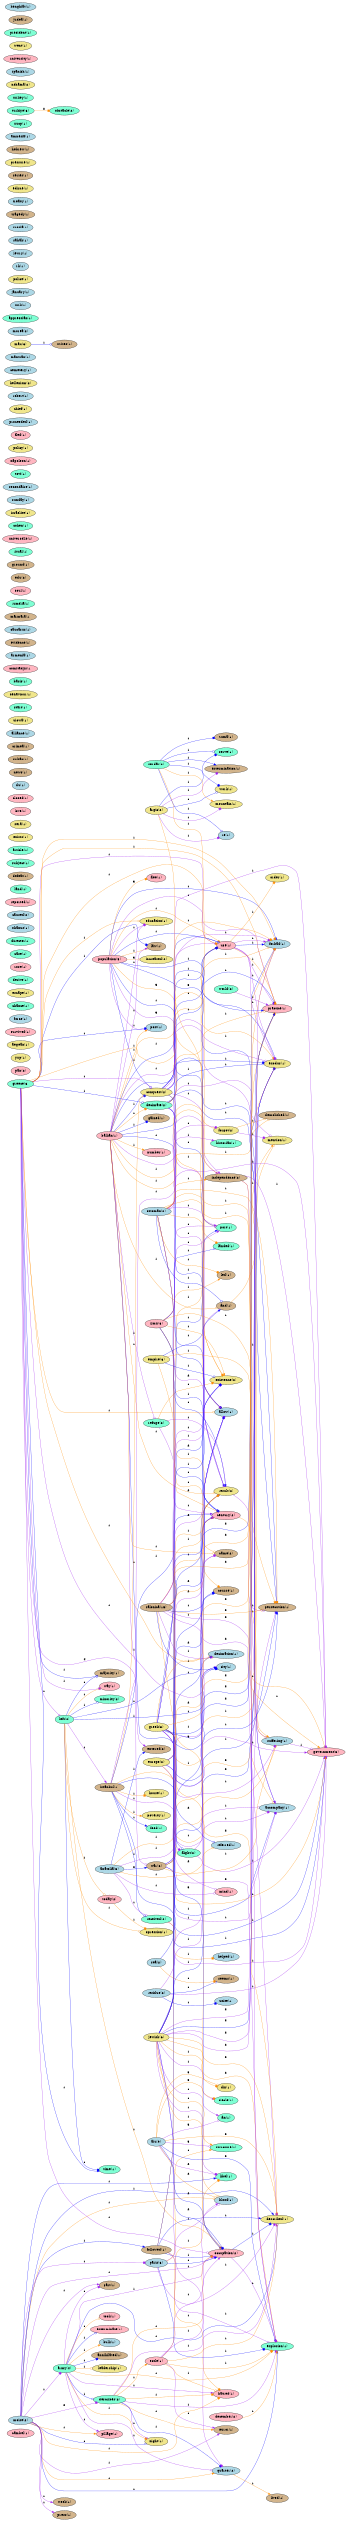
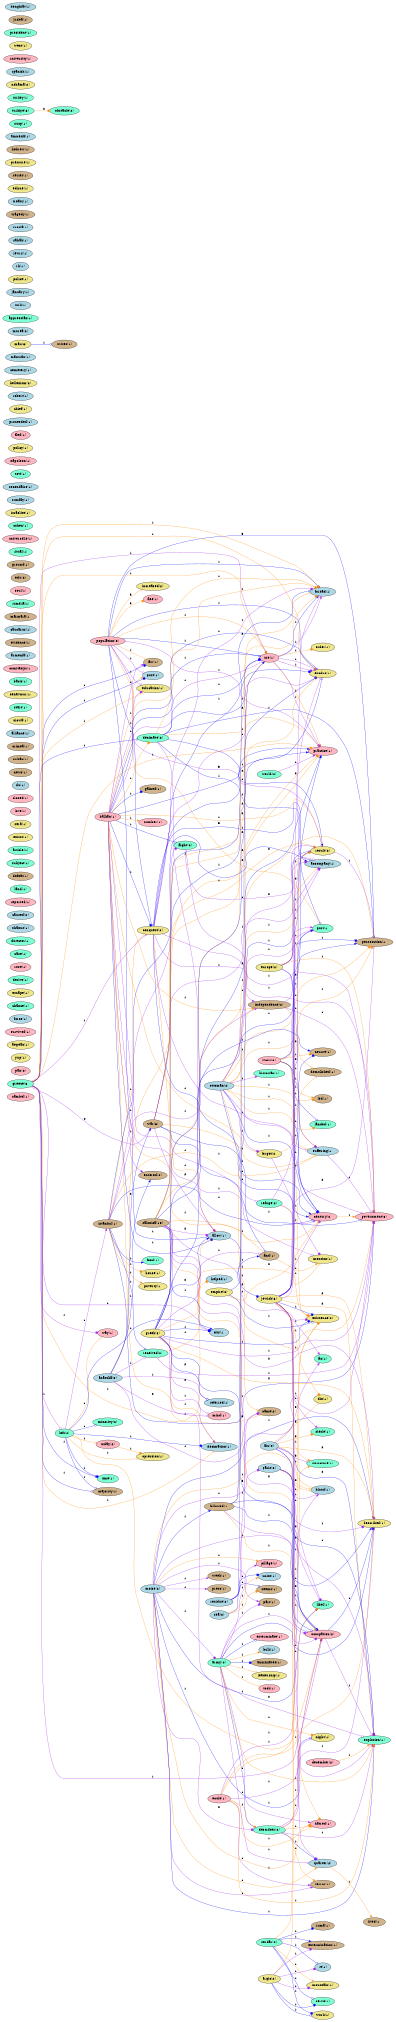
none -> (244, 1597)
(190, 1647) -> (238, 1278)
(170, 1877) -> (167, 1377)
(156, 1885) -> (153, 1394)
(190, 2129) -> (296, 1412)
(133, 2382) -> (243, 1808)
